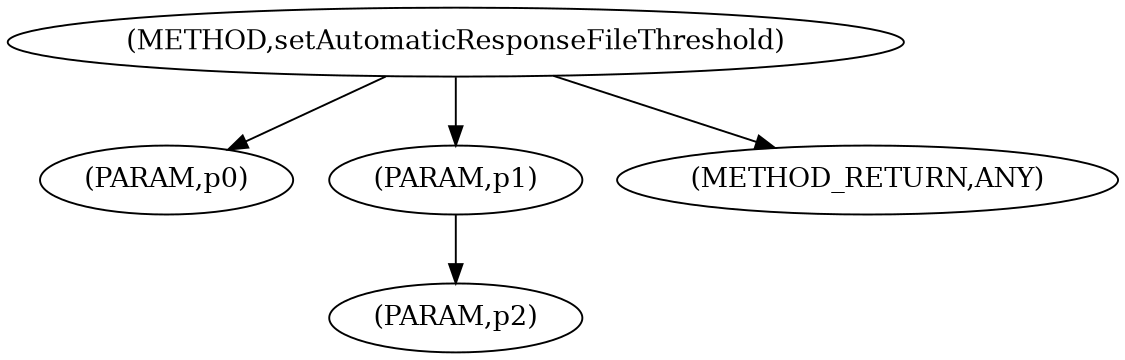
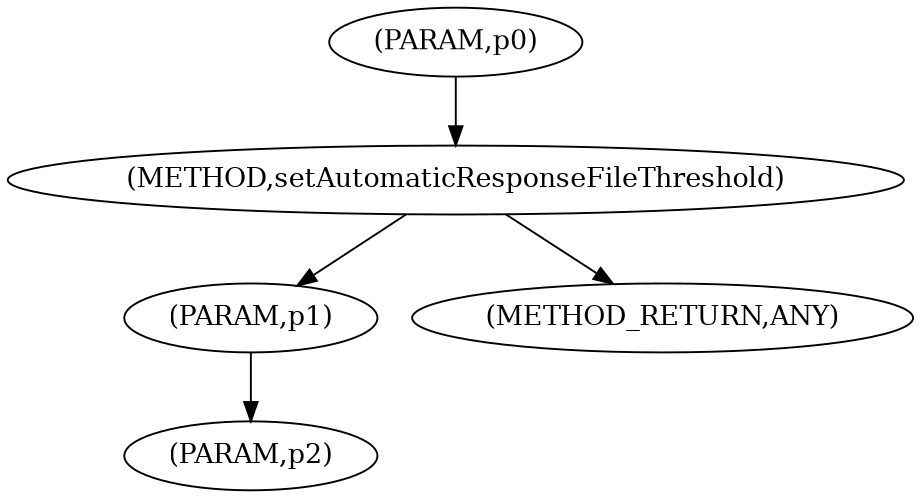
(316, 109) -> (456, 102)
